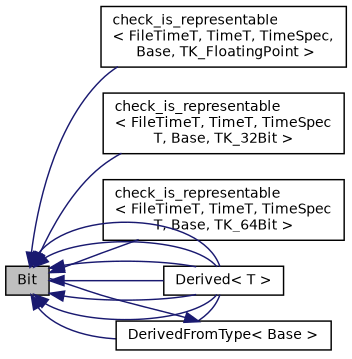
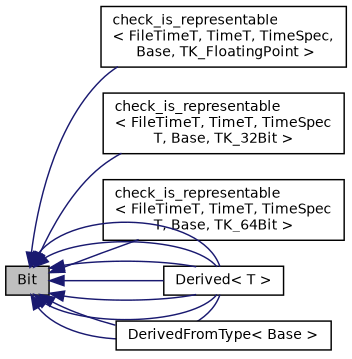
(151, 309) -> (84, 315)
